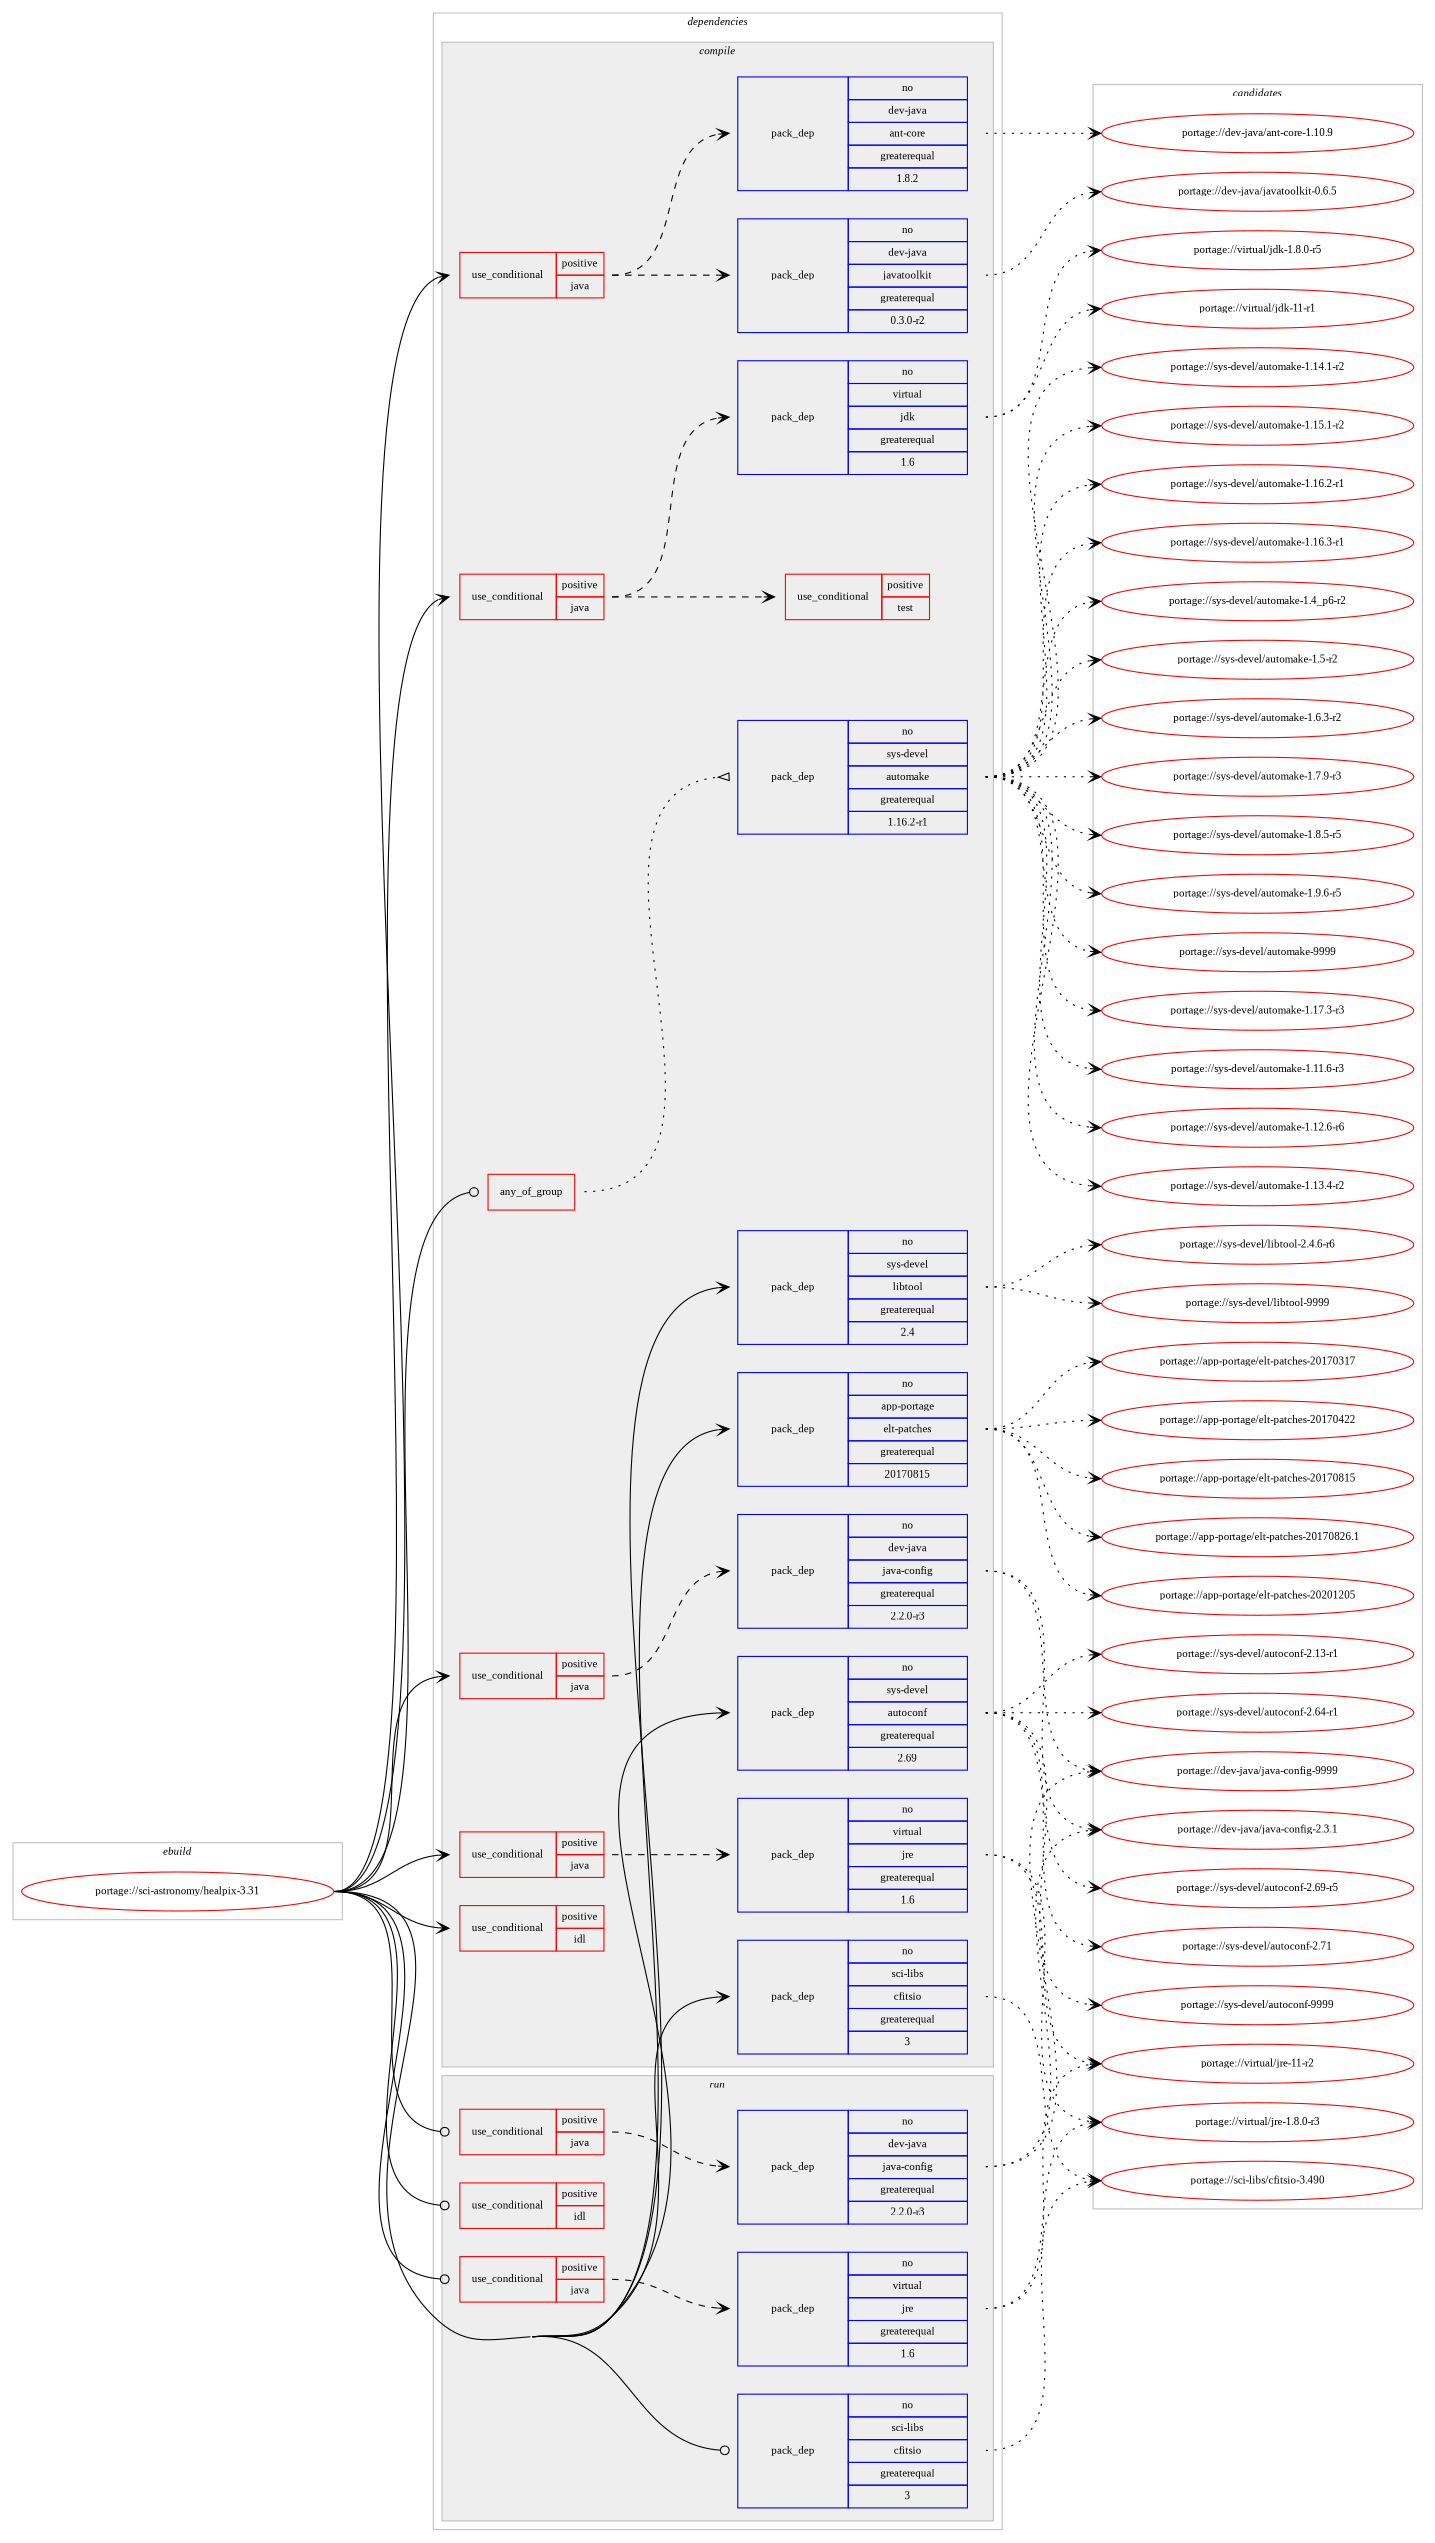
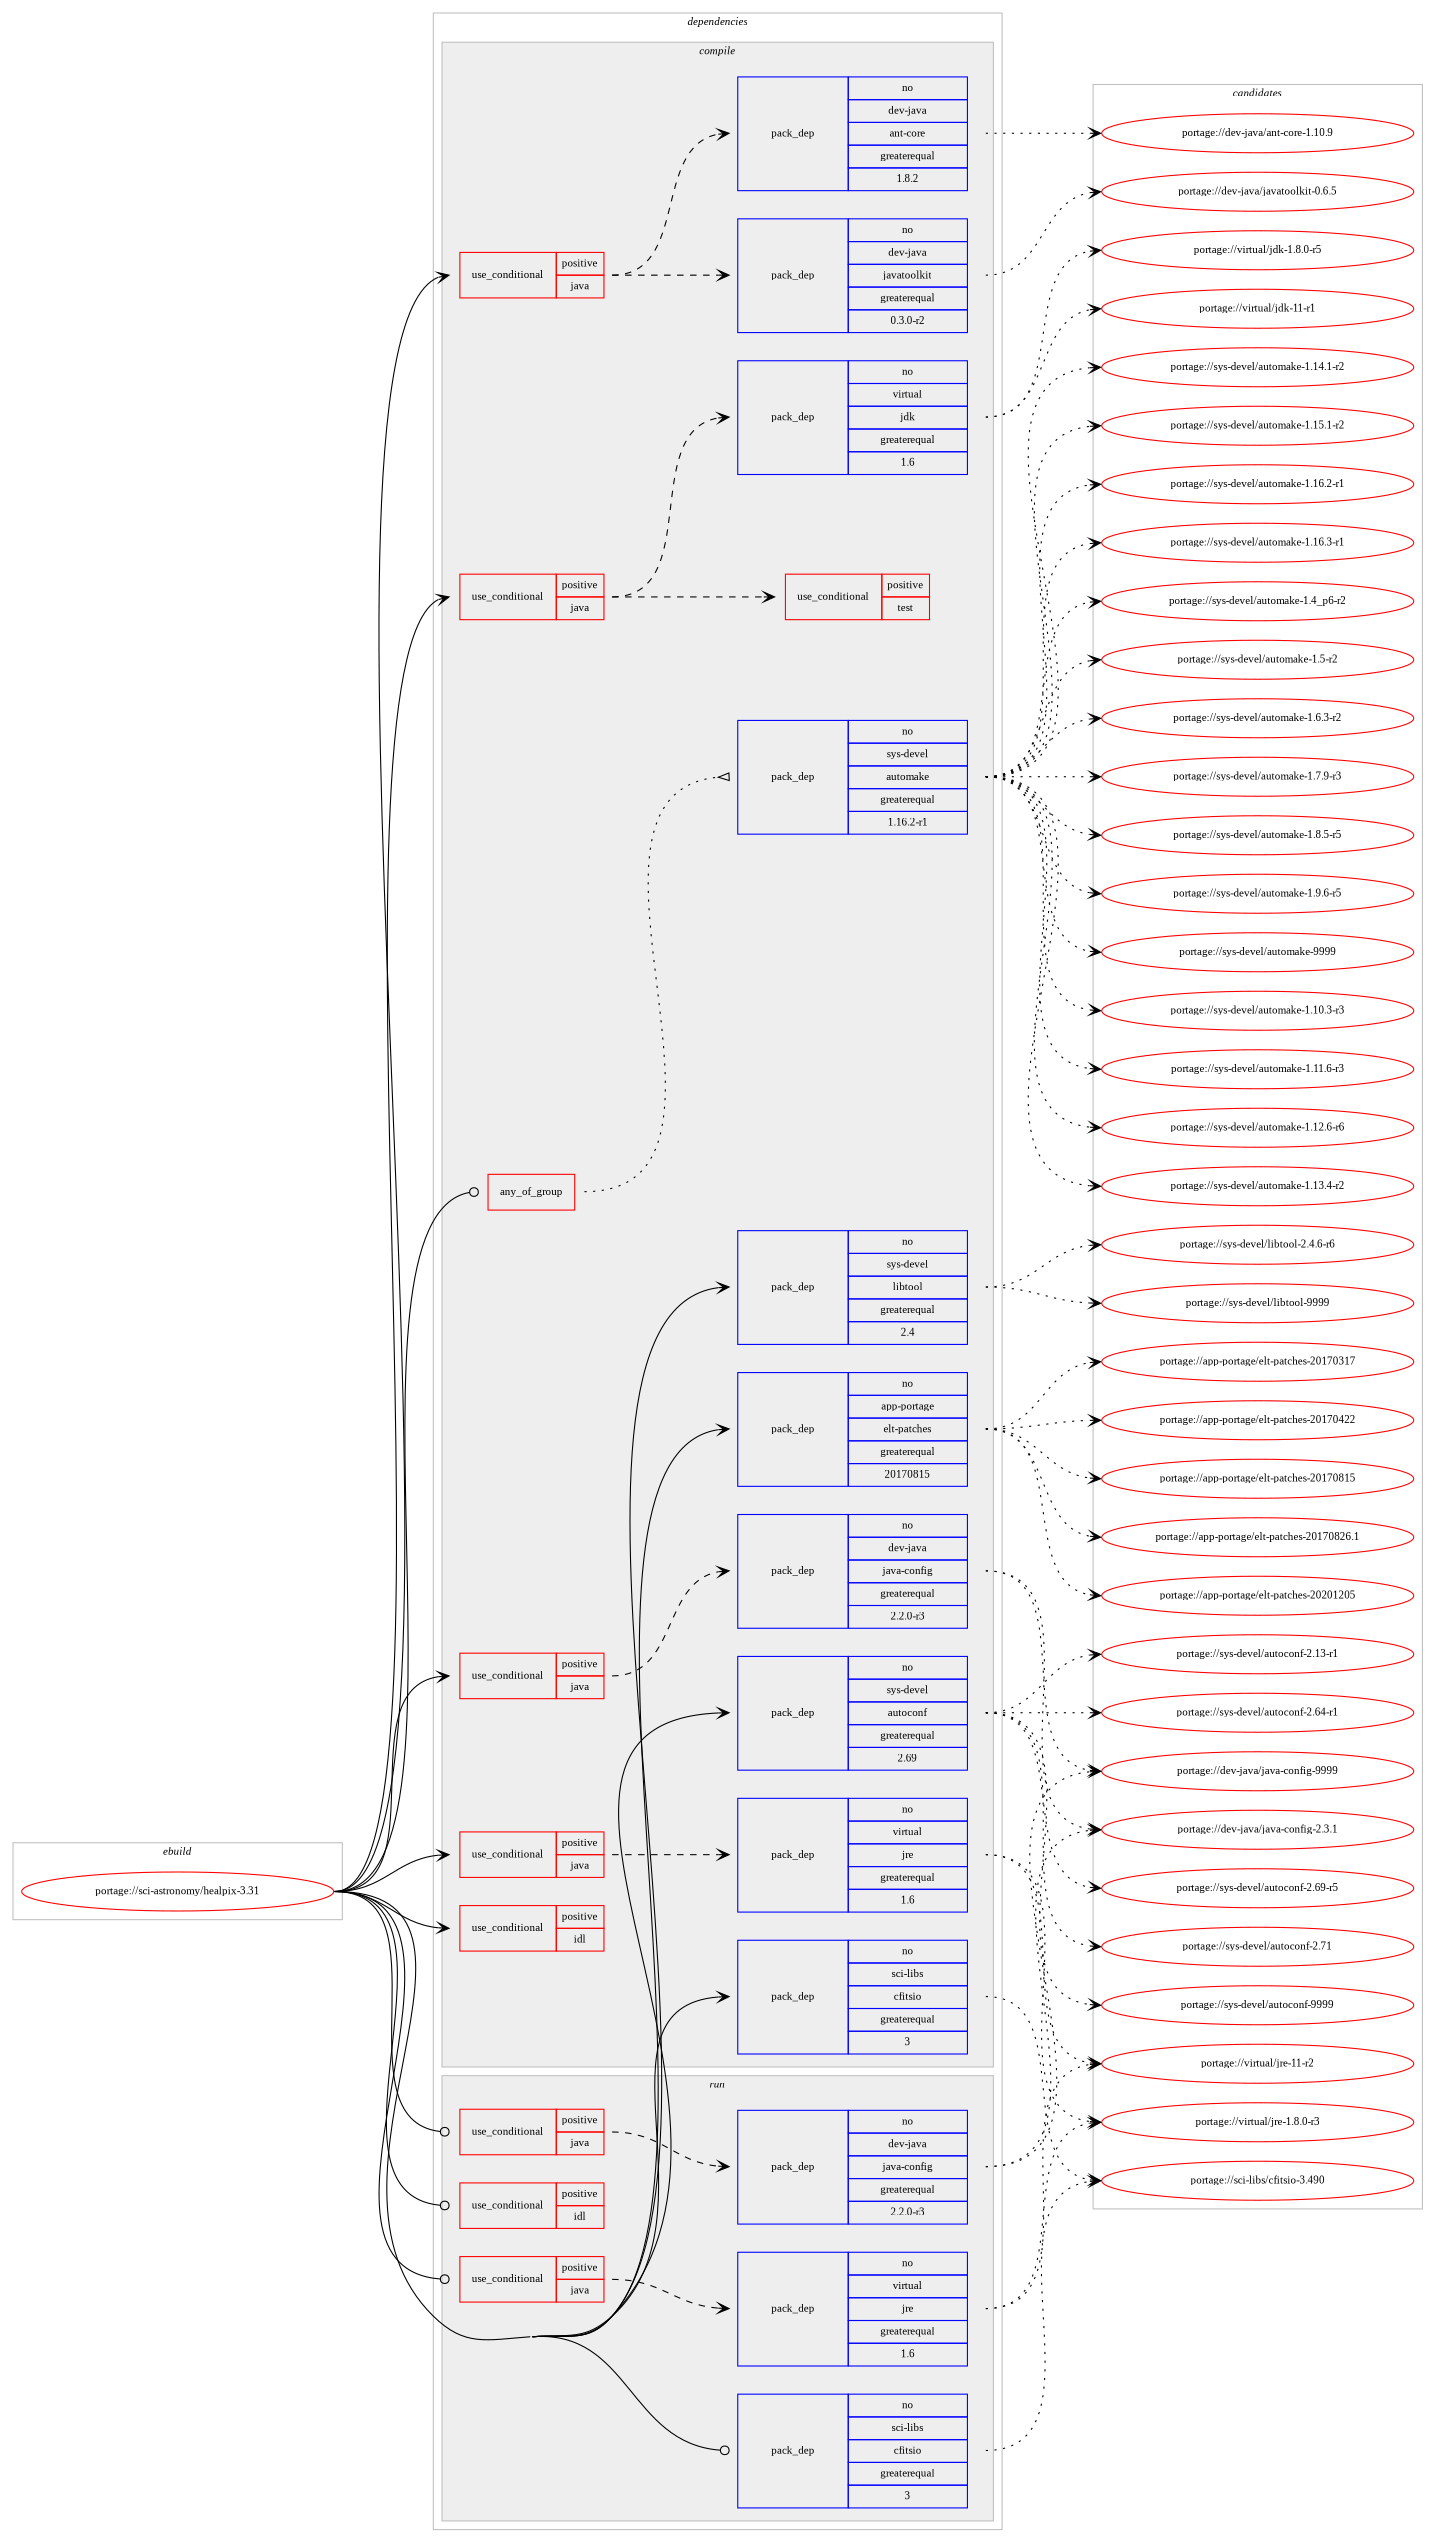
(1258, 1011) -> (1258, 1011)
